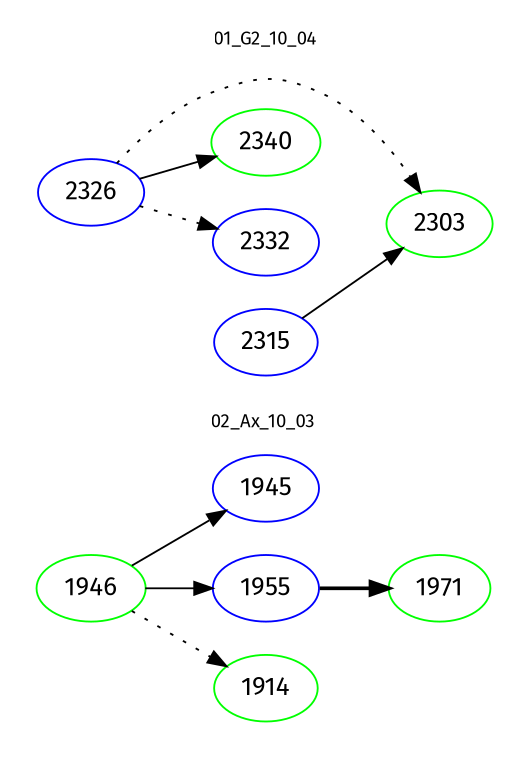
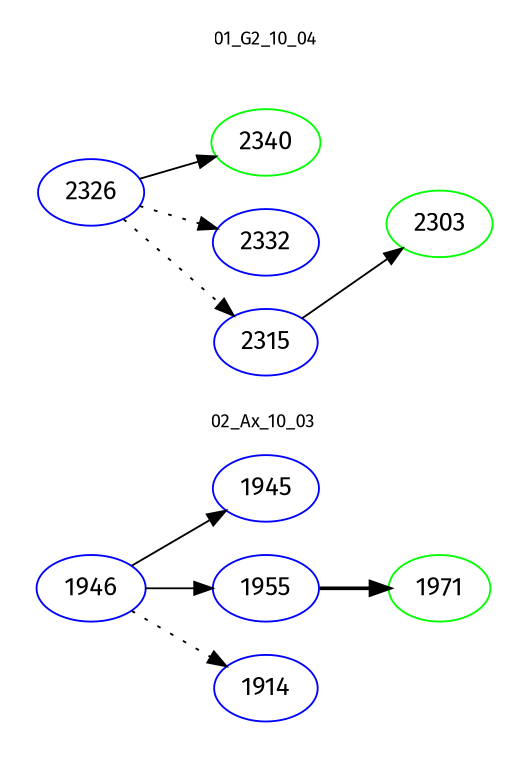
(269, 79) -> (172, 261)
(91, 588) -> (91, 588)
(266, 688) -> (266, 688)
